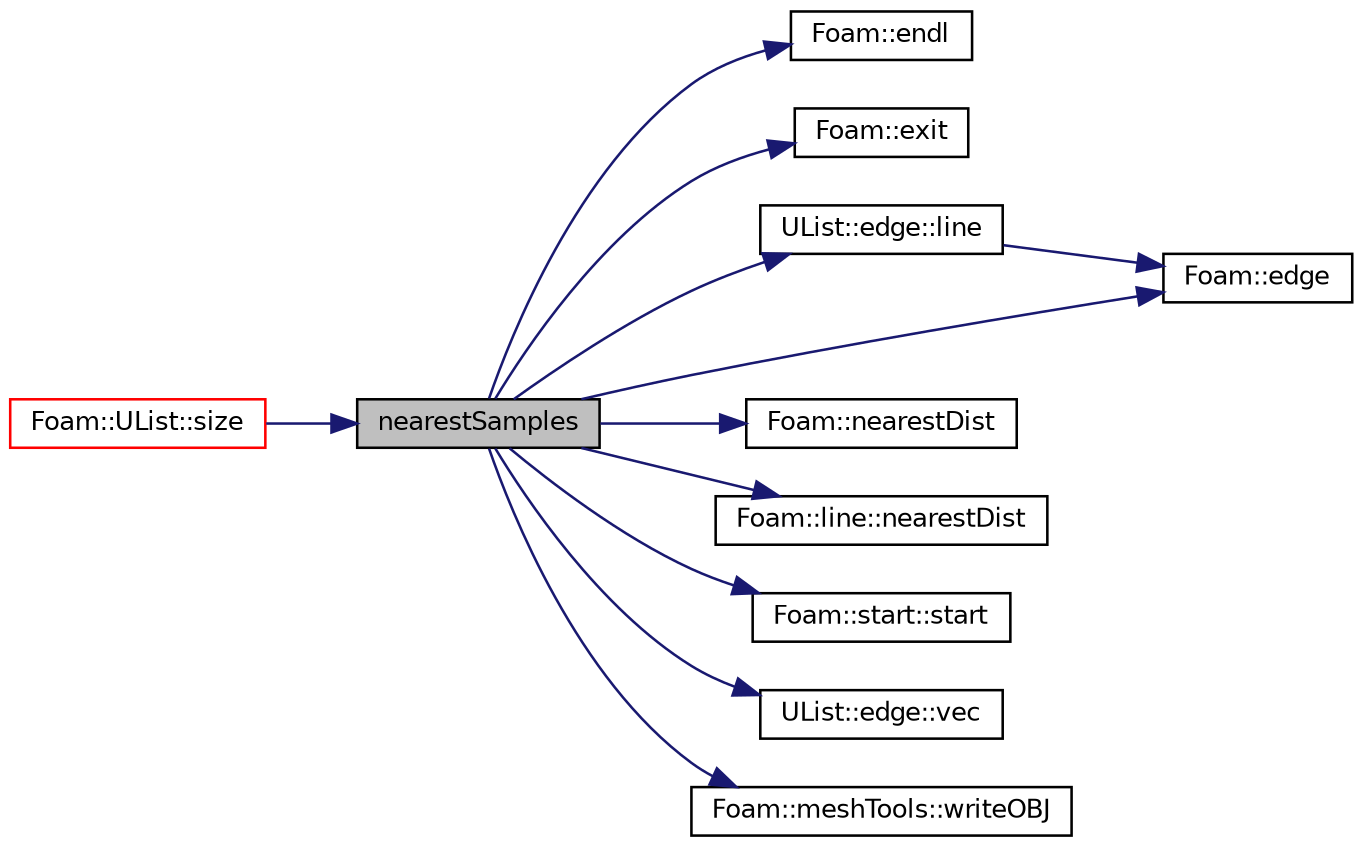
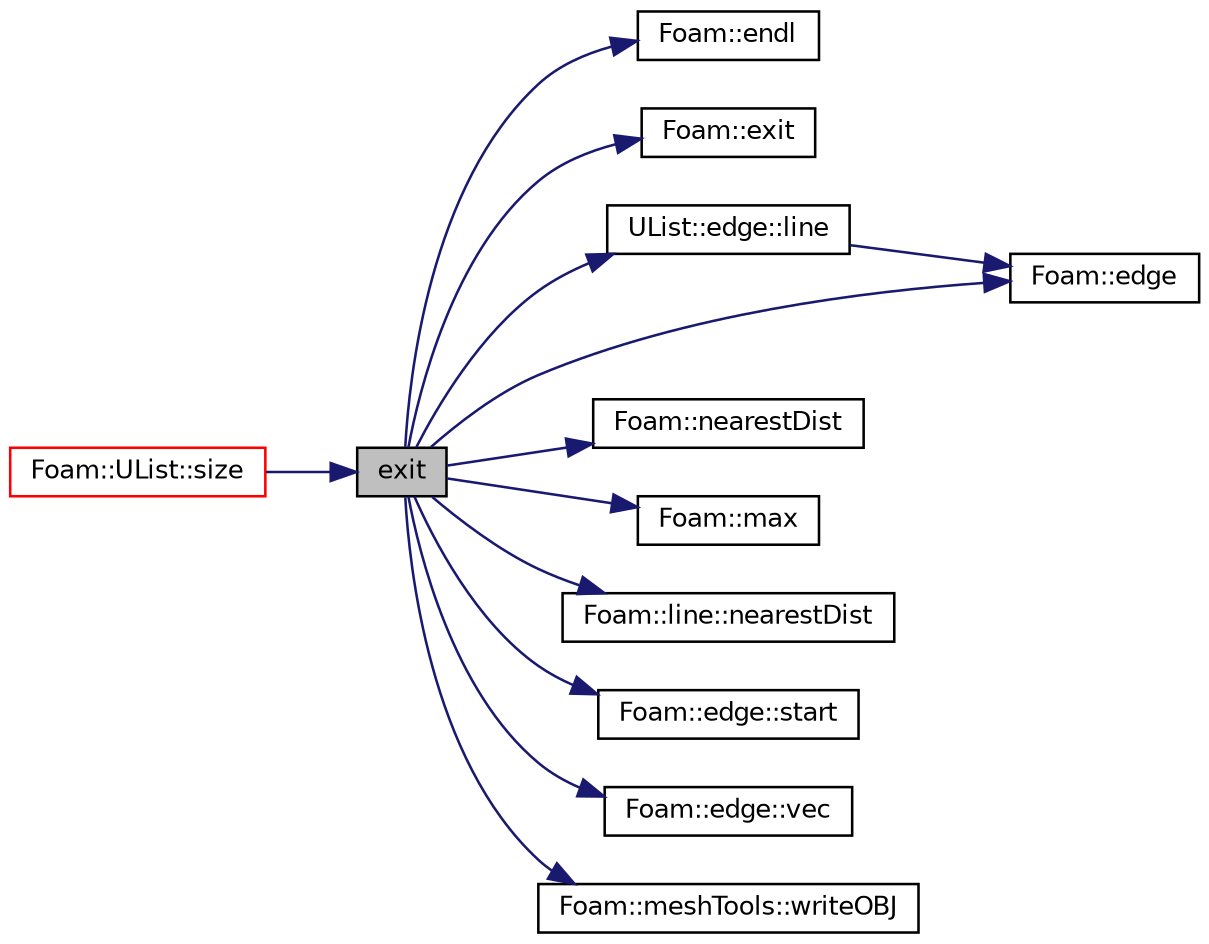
(478, 424) -> (402, 472)
none -> (728, 520)
(882, 617) -> (728, 714)
(882, 714) -> (728, 811)
